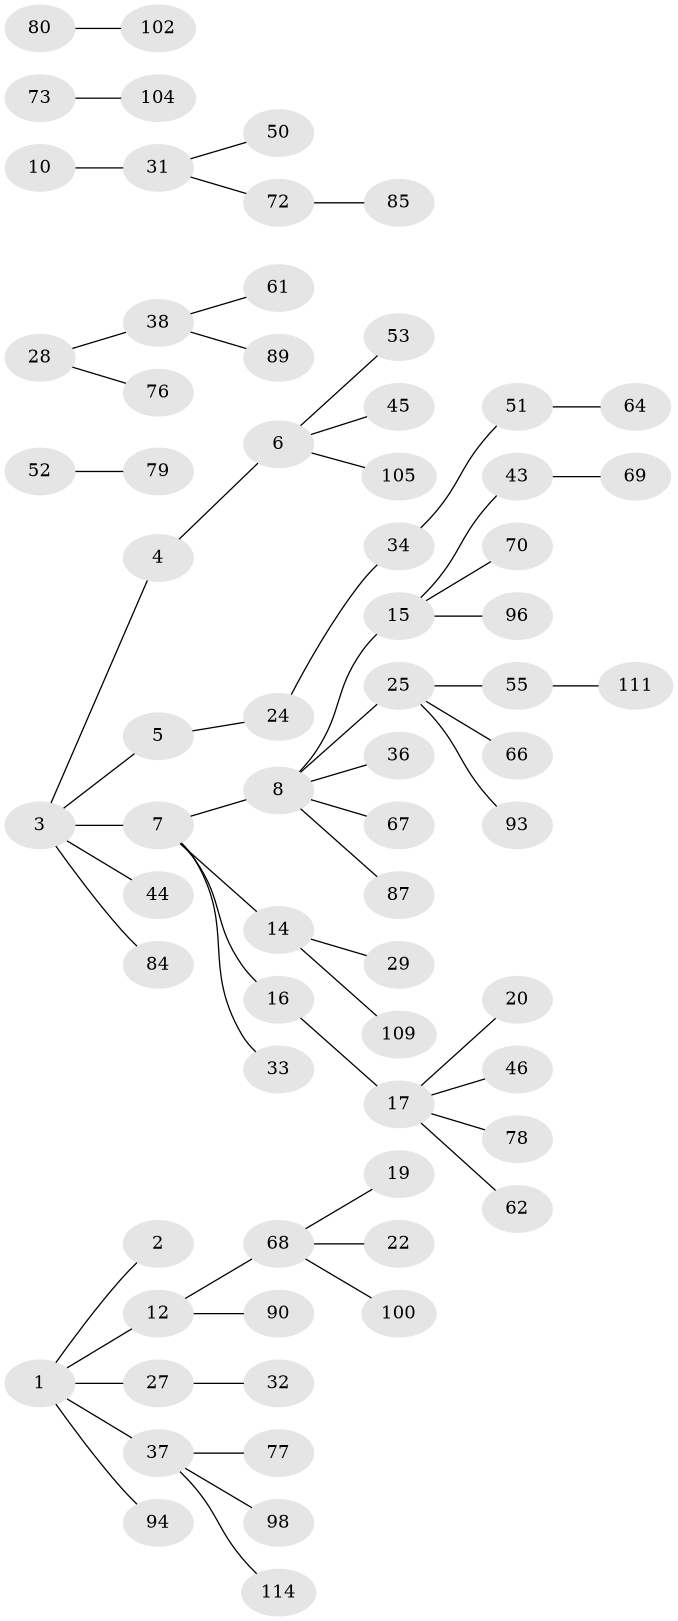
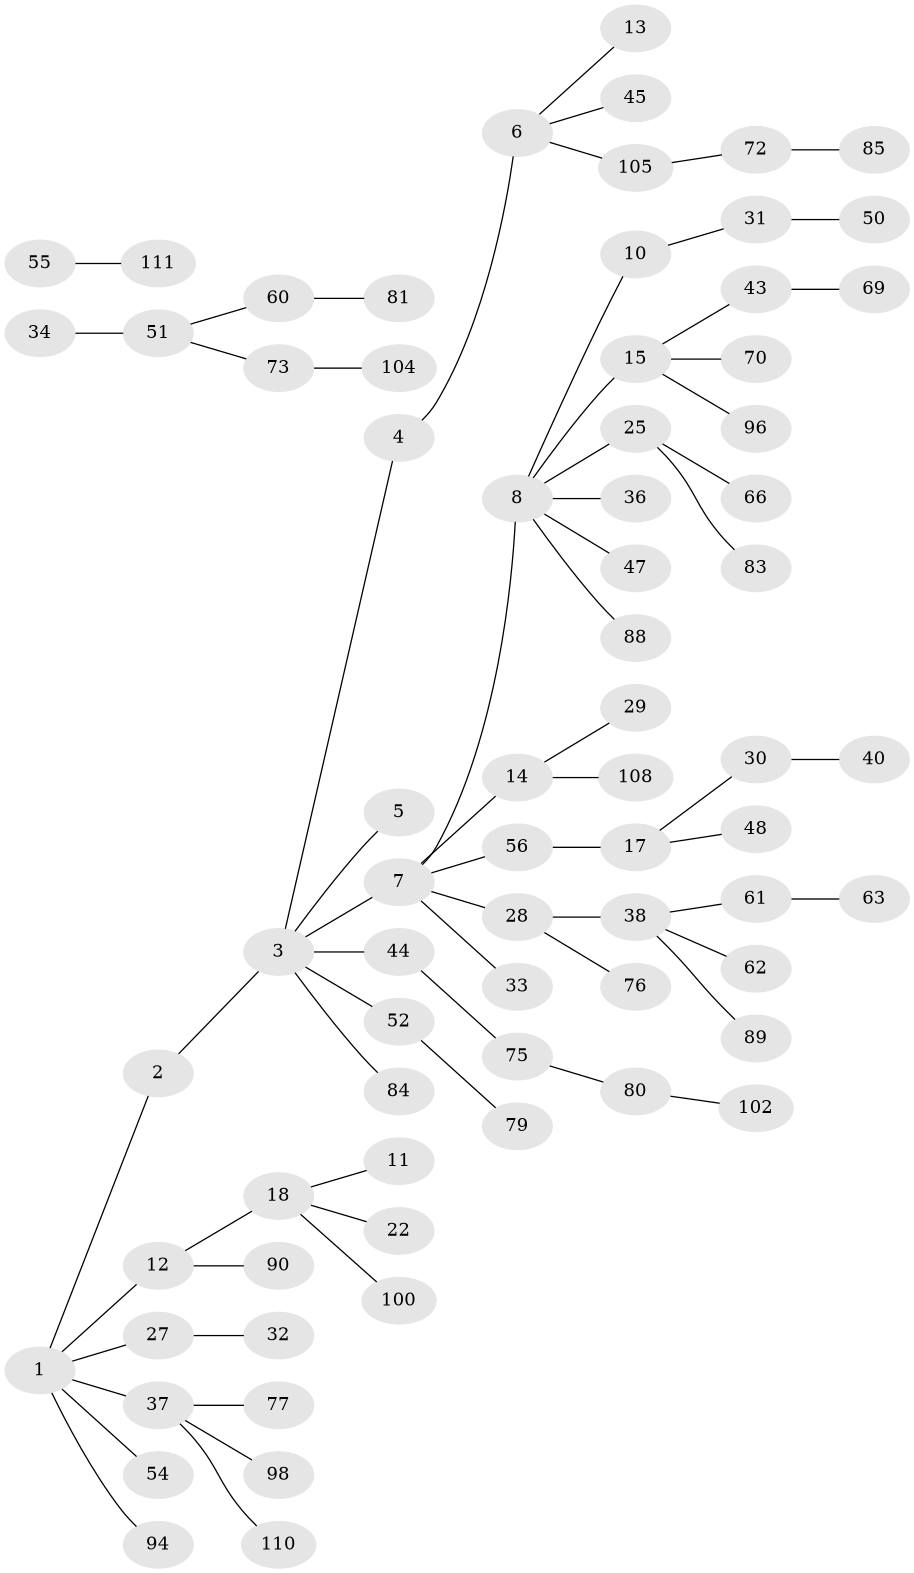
(218, 185) -> (697, 159)
none -> (399, 298)
(399, 337) -> (636, 28)
none -> (218, 351)
none -> (574, 376)
(636, 407) -> (279, 298)
(458, 686) -> none
(279, 717) -> none
none -> (874, 760)
(399, 825) -> (636, 568)
(517, 825) -> (756, 568)
(399, 895) -> (636, 638)
none -> (874, 899)
none -> (458, 900)
none -> (339, 987)
(279, 1000) -> (517, 847)
(517, 1000) -> (756, 760)
none -> (219, 1013)
(399, 1035) -> (636, 778)
none -> (517, 1057)
(517, 1070) -> (756, 829)
(517, 1139) -> none
(458, 1157) -> (696, 943)
(399, 1174) -> (399, 1161)
(279, 1244) -> (279, 1196)
none -> (158, 1475)
(279, 1593) -> (279, 1545)
